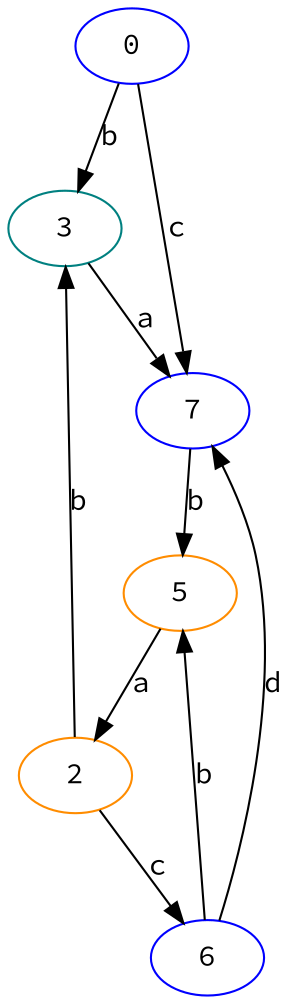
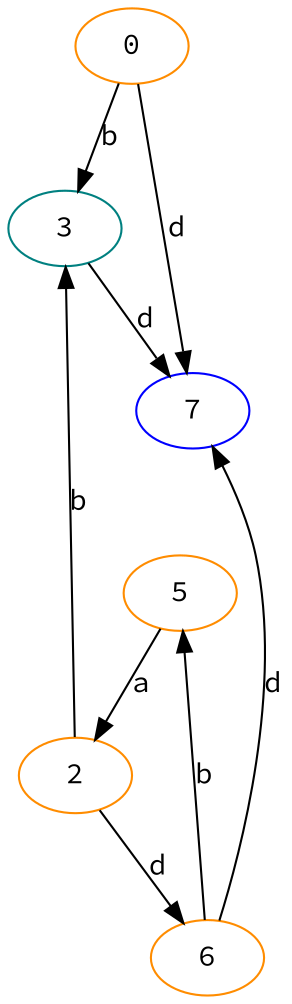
(132, 46) -> (132, 46)
(177, 228) -> (177, 228)
(146, 320) -> (146, 320)
(187, 491) -> none
(158, 867) -> (158, 867)
(207, 958) -> (207, 958)
